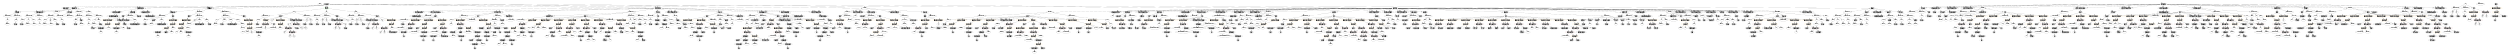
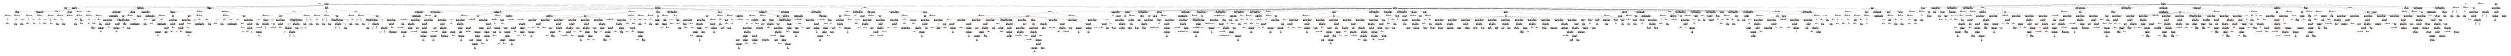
(66, 8) -> (66, 8)
(497, 12) -> (497, 12)
